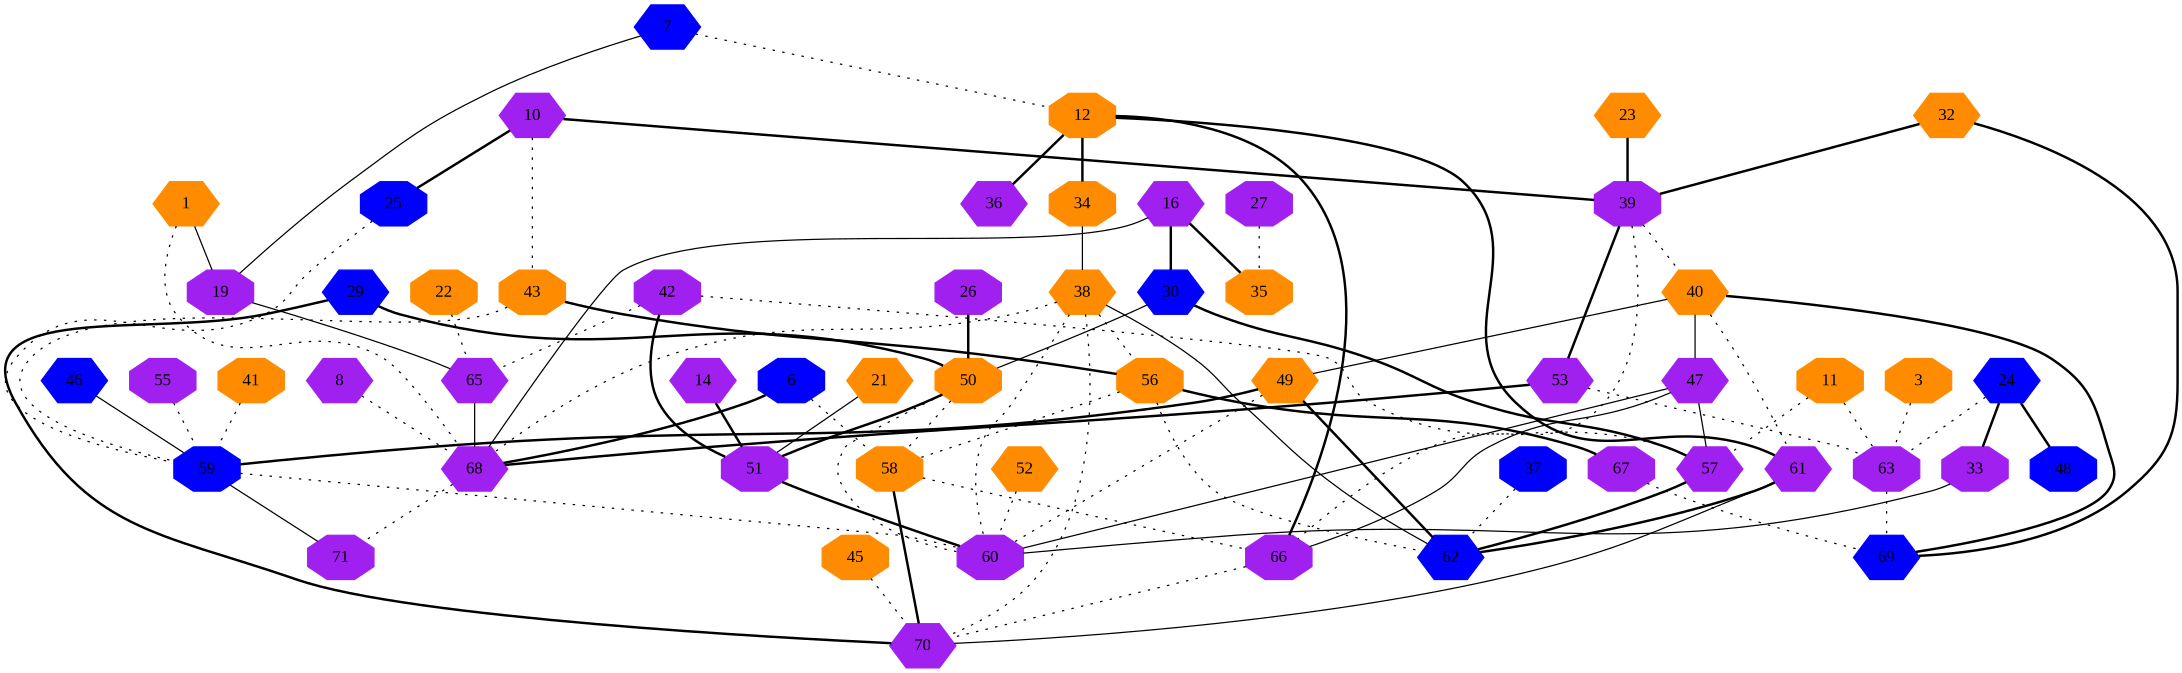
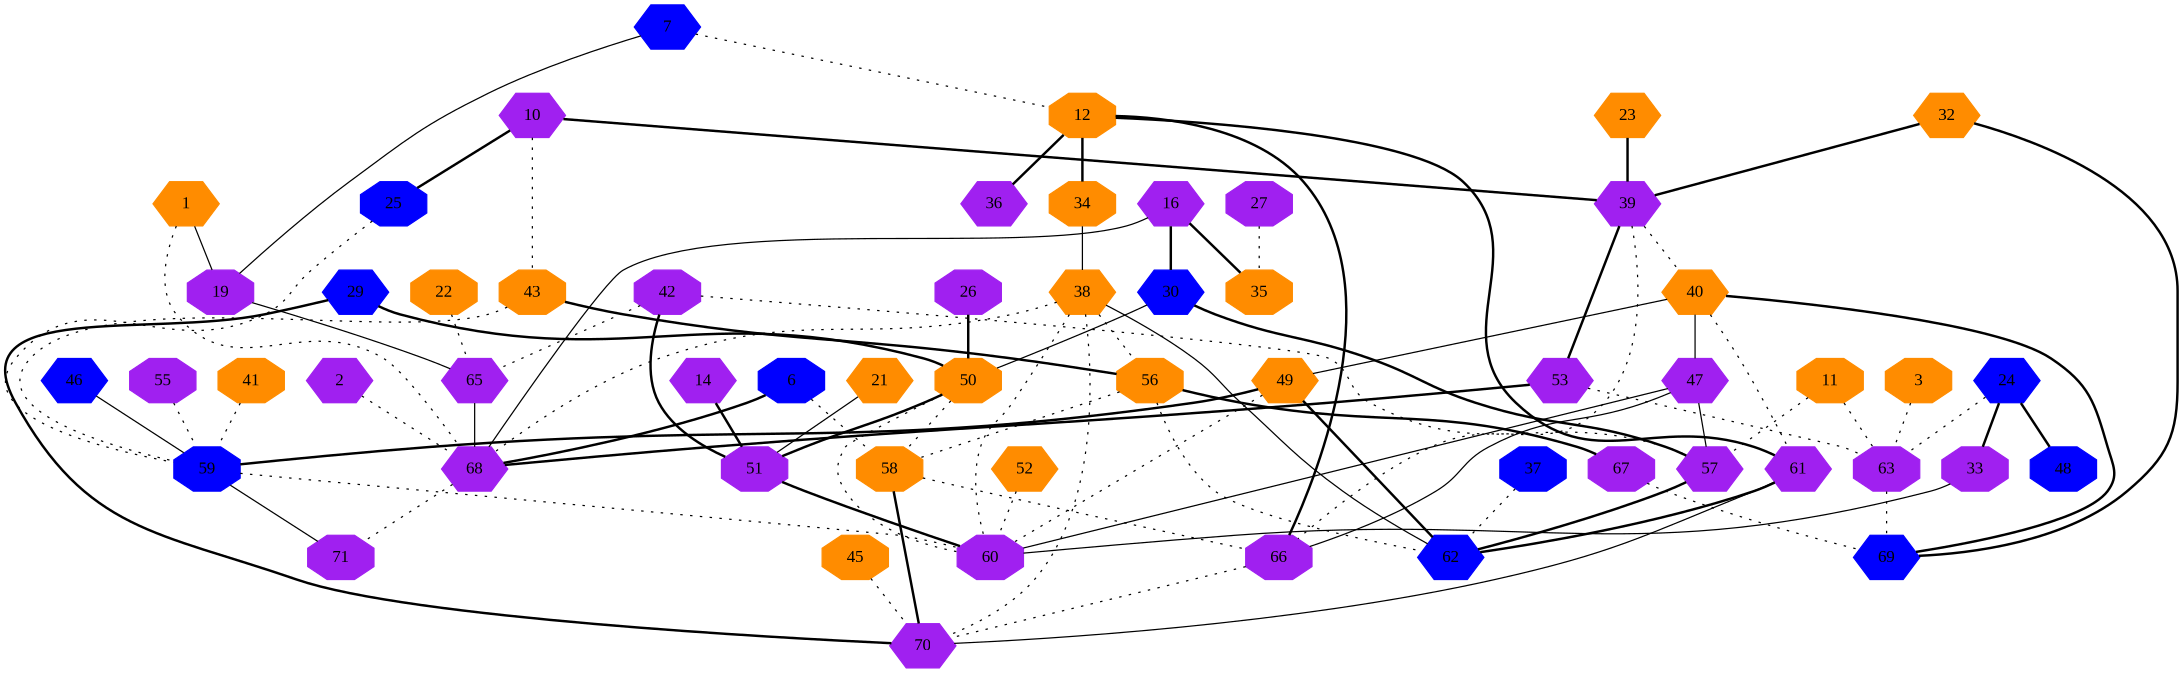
(1628, 204) -> (1628, 204)
(340, 381) -> (340, 381)
